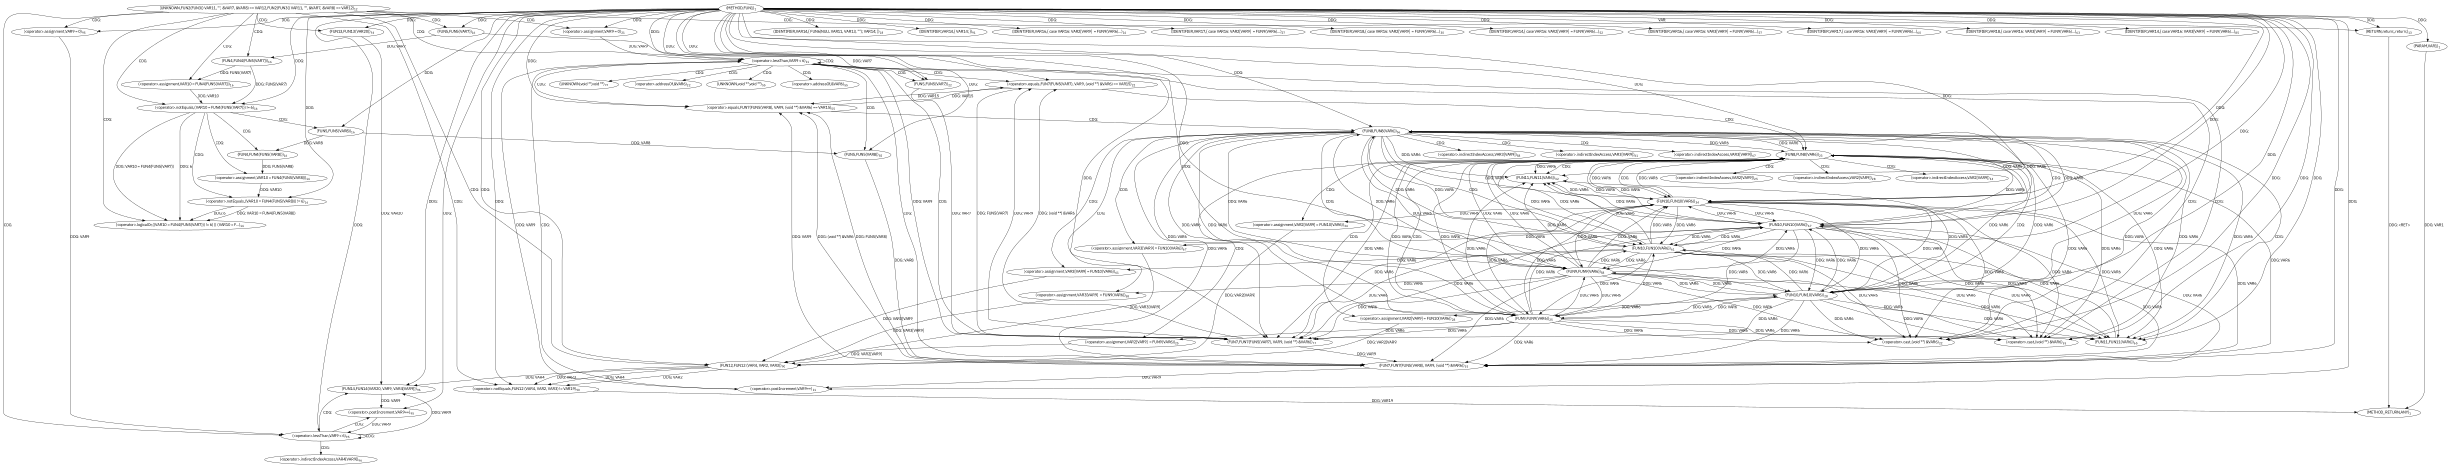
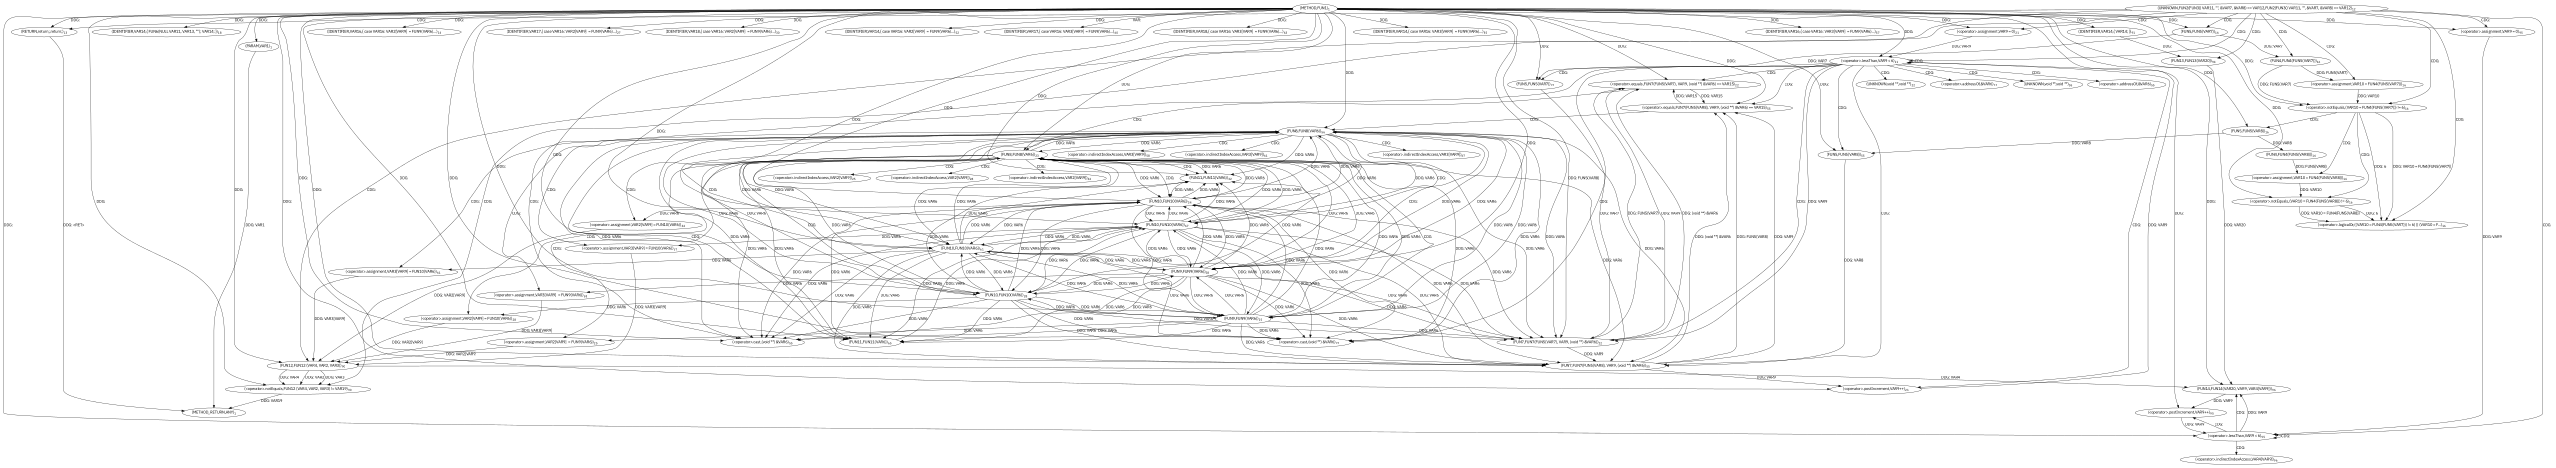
(543, 11) -> (2149, 46)
(235, 130) -> none
(1088, 178) -> (1584, 178)
